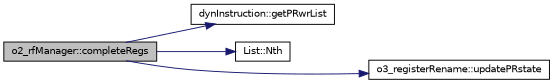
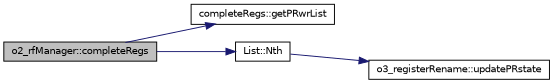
(263, 14) -> (263, 14)
(242, 73) -> (325, 57)
